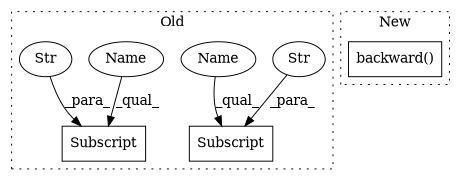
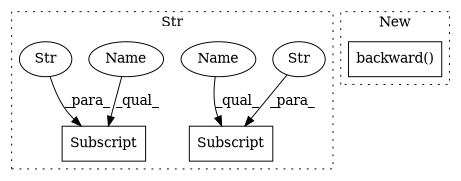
(172, 23) -> (172, 23)
